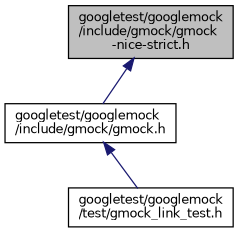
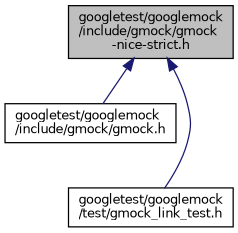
(125, 170) -> (190, 130)
